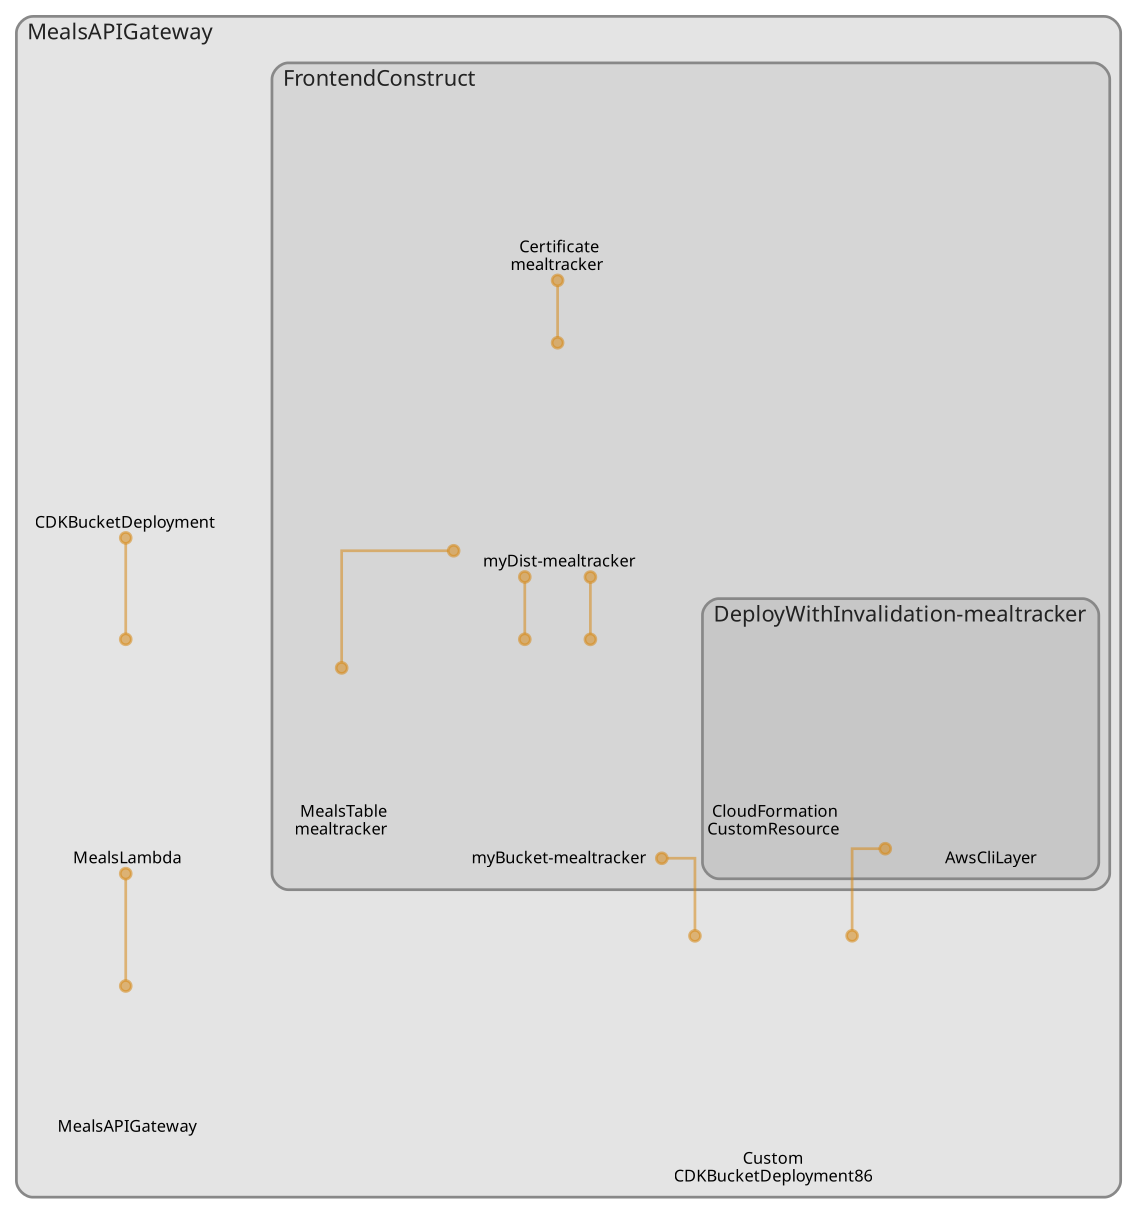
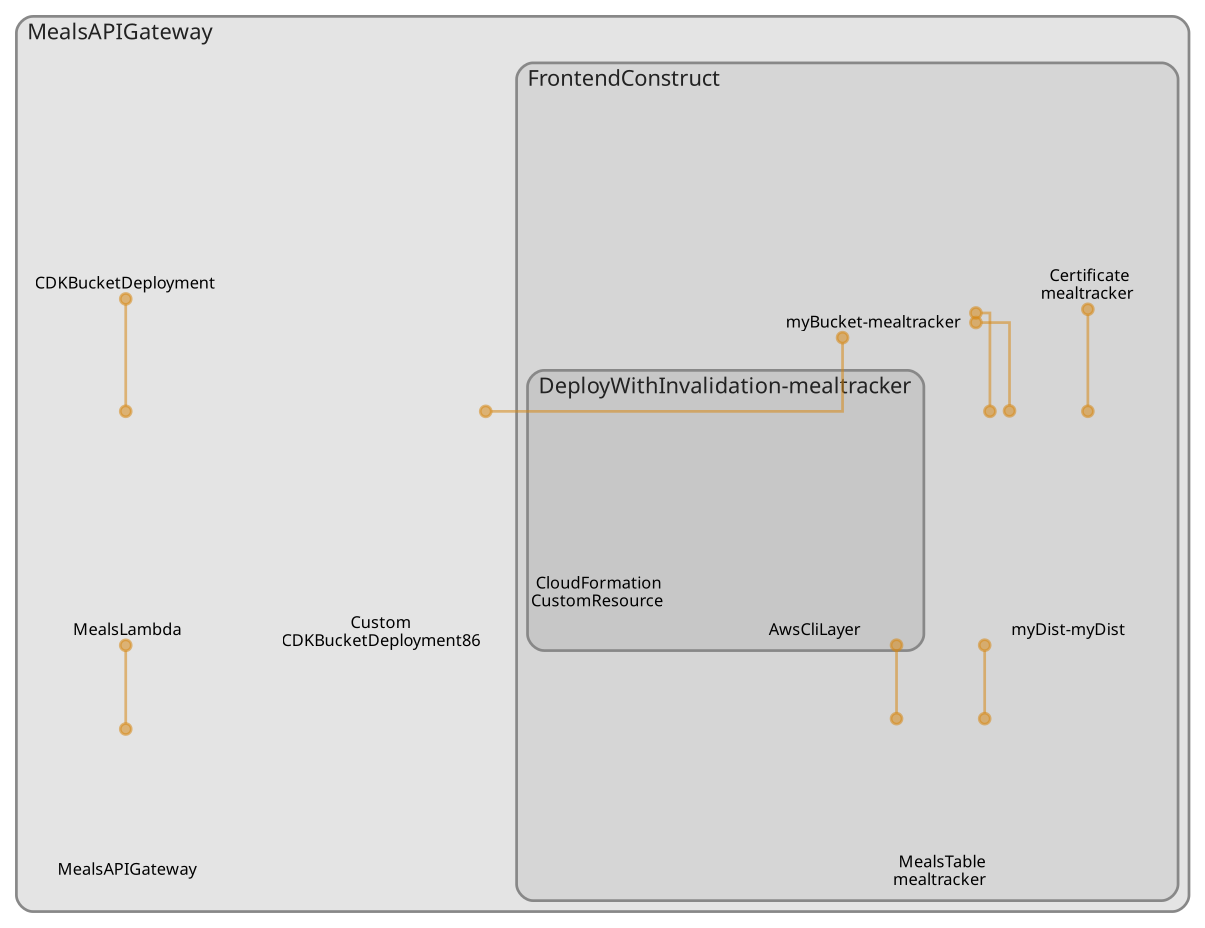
(558, 460) -> (1069, 528)
(852, 870) -> (897, 682)
